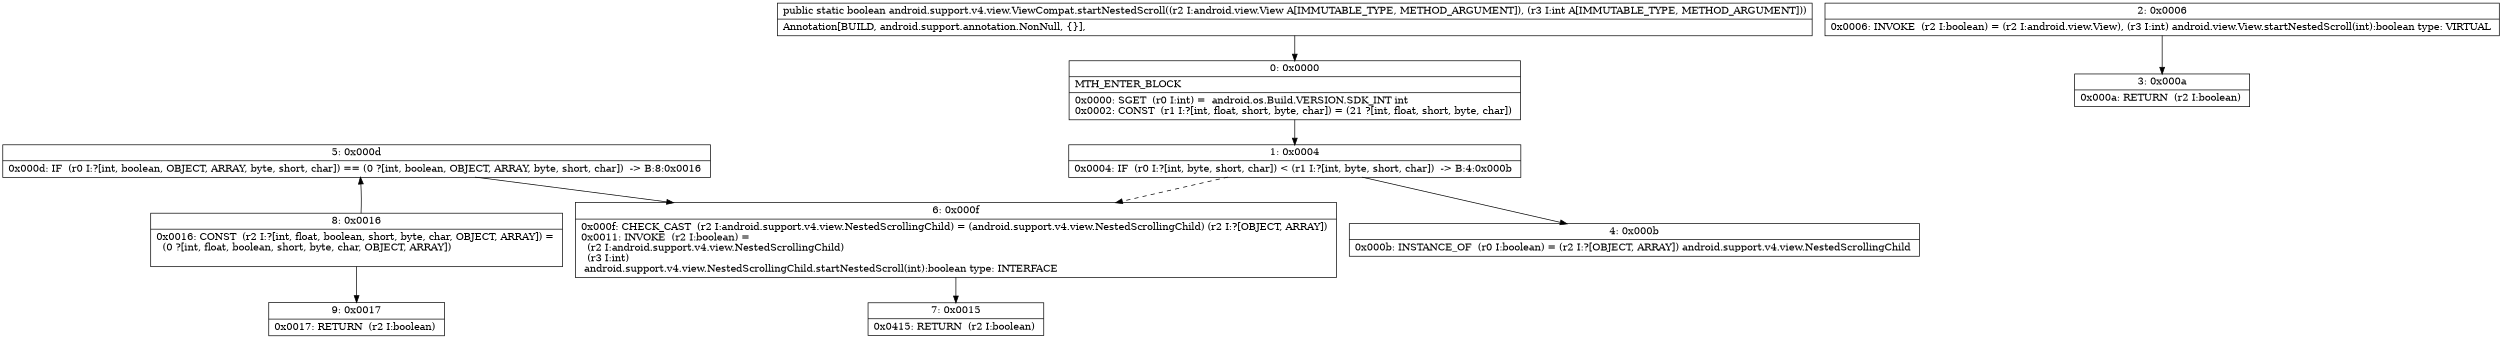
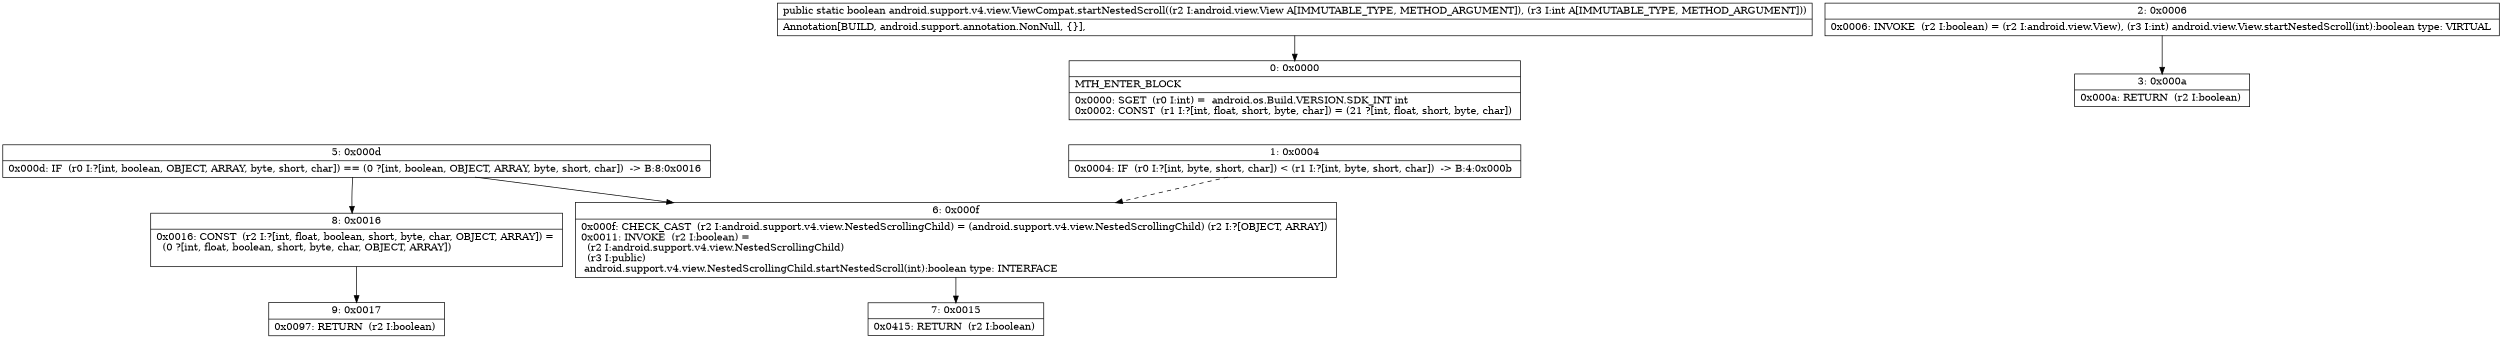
(1295, 129) -> none
(361, 199) -> (352, 192)
(1634, 240) -> none
(605, 258) -> (614, 258)
(357, 327) -> (357, 327)
